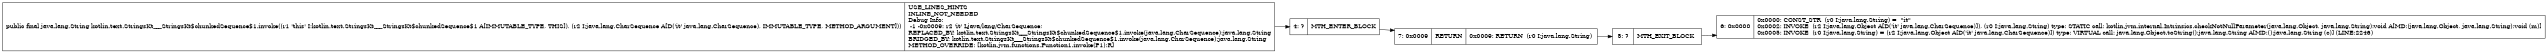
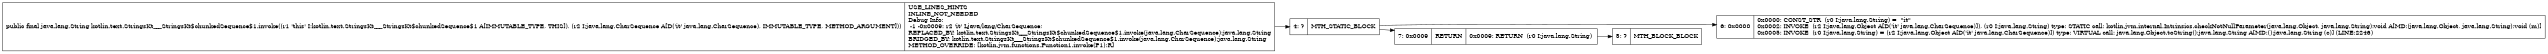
(1344, 27) -> (1343, 27)
(1666, 36) -> (1666, 36)
(1707, 36) -> (1546, 25)
